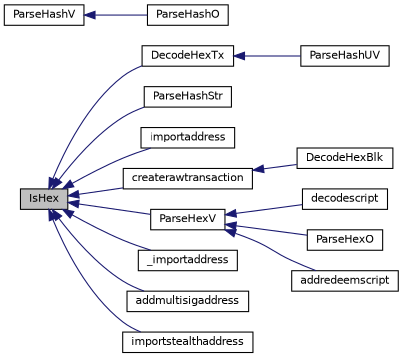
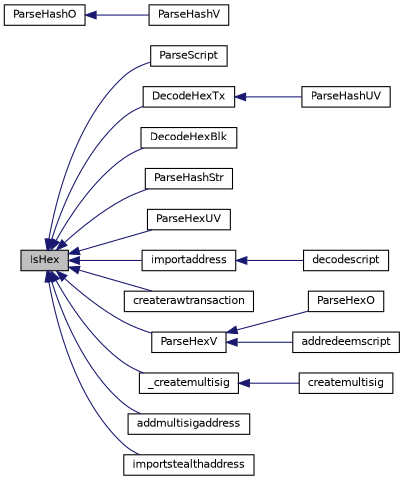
(121, 15) -> (123, 15)
none -> (189, 56)
(280, 167) -> (93, 187)
(269, 209) -> (275, 260)
none -> (189, 220)
(188, 260) -> (189, 383)
none -> (346, 383)
